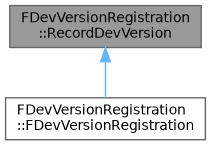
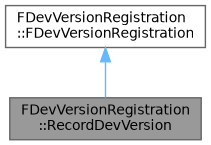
(105, 80) -> (105, 80)
